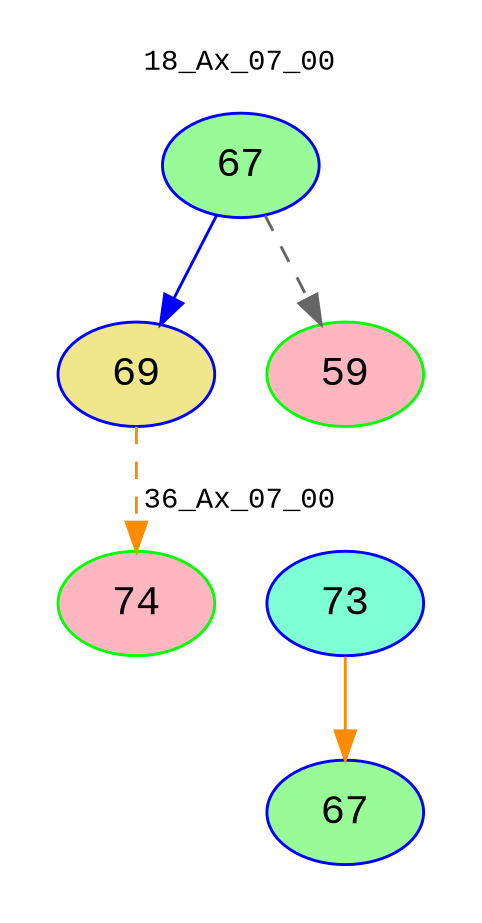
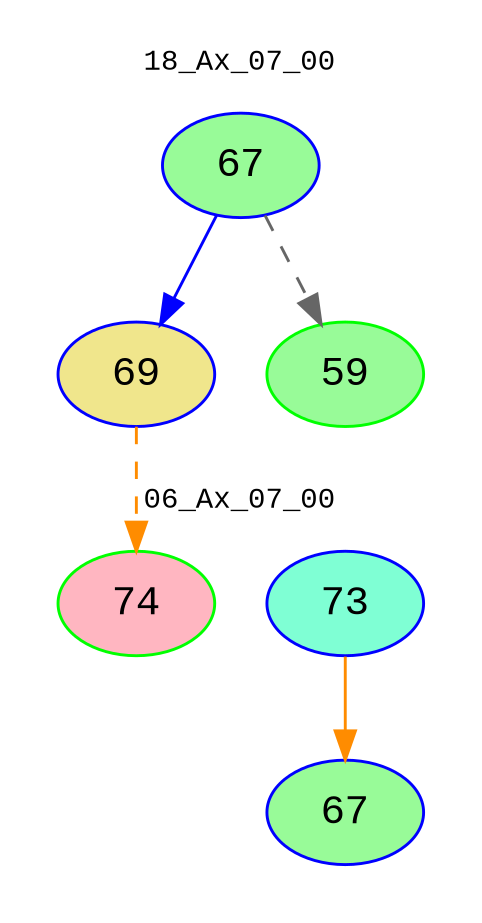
(345, 374) -> (345, 374)
(241, 500) -> (241, 500)
